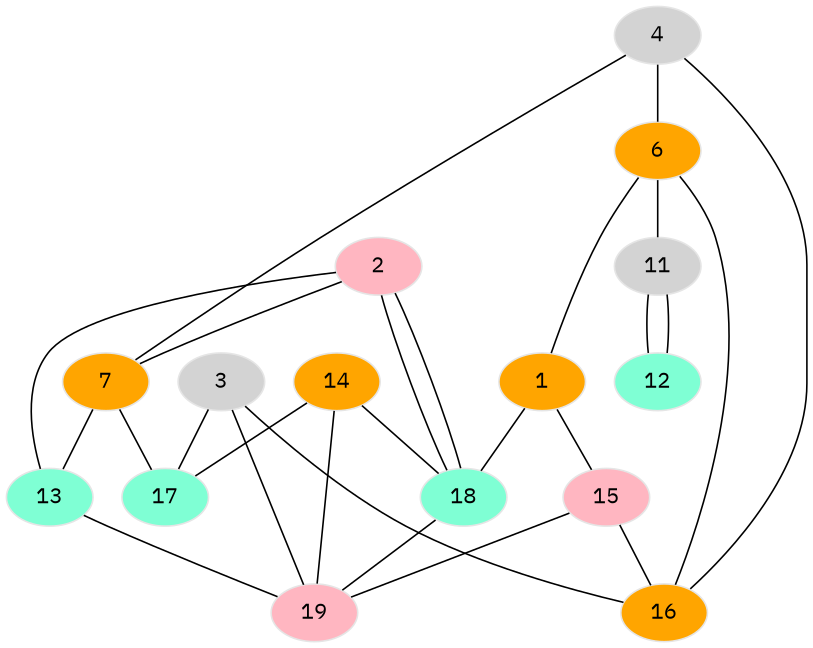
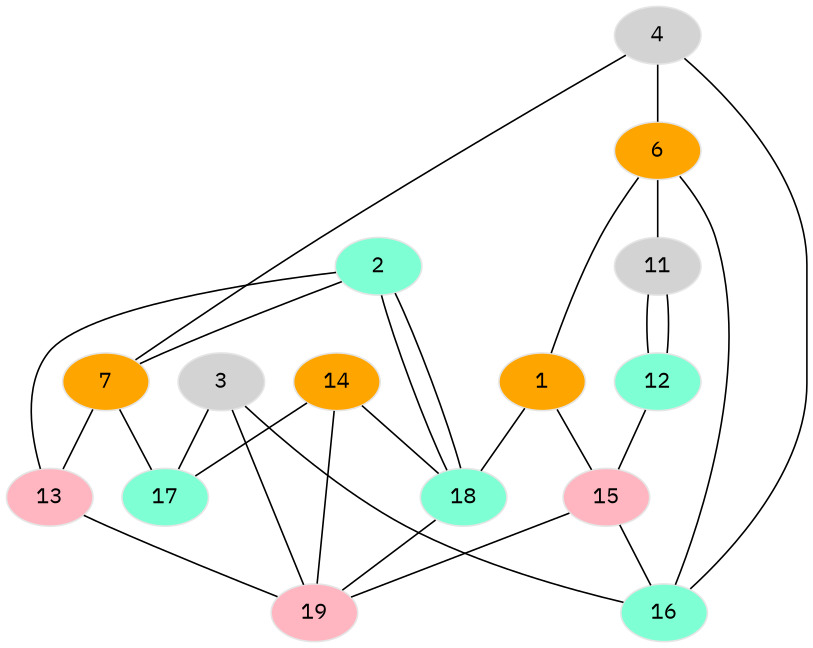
(379, 266) -> (379, 266)
none -> (632, 440)
(50, 497) -> (50, 497)
(664, 613) -> (664, 613)
